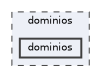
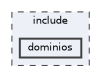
(51, 21) -> (51, 21)
